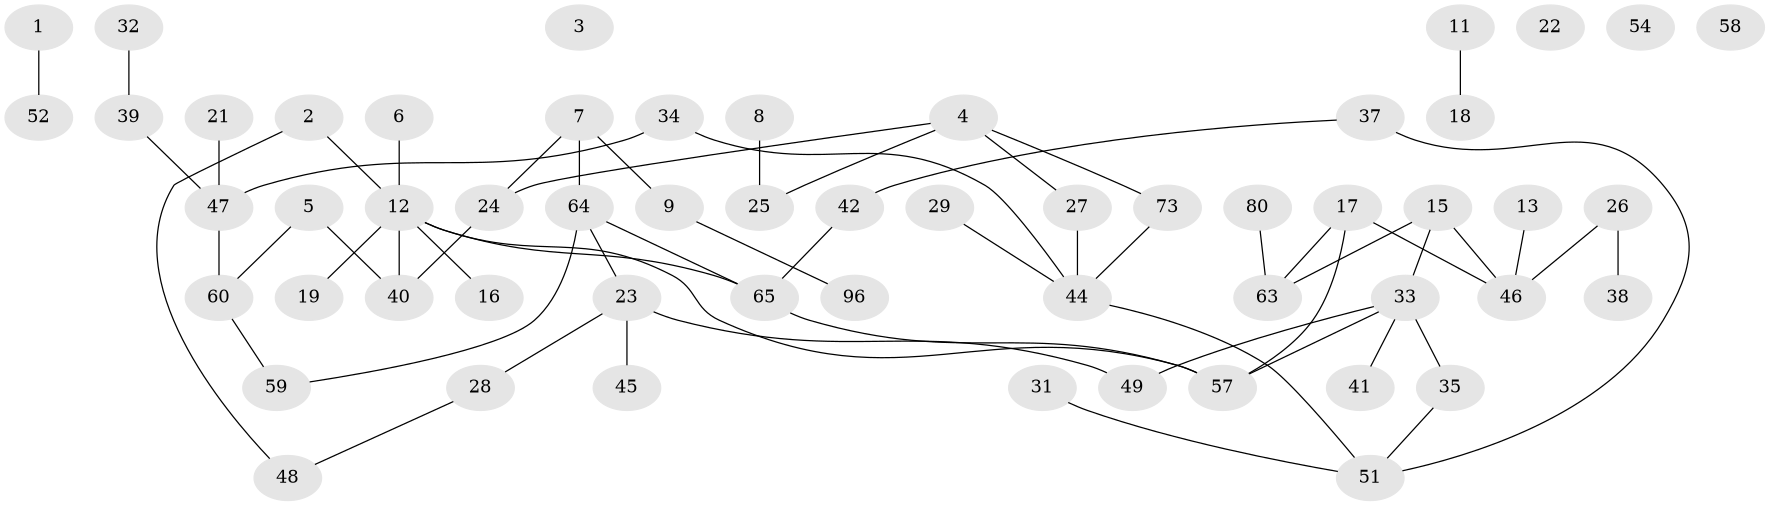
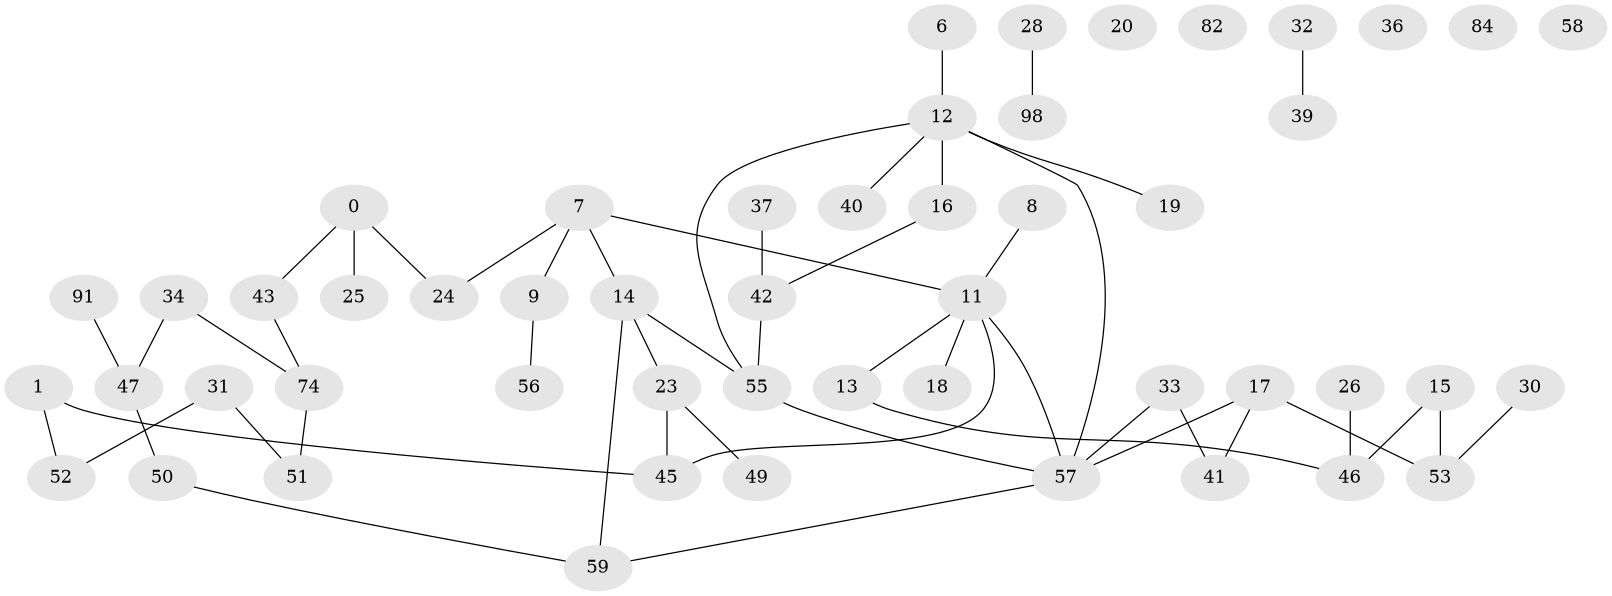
(579, 28) -> none
none -> (1122, 28)
none -> (1393, 28)
(1550, 28) -> (1213, 28)
(1641, 28) -> (1483, 28)
(219, 118) -> (84, 298)
(309, 118) -> none
(964, 118) -> (354, 208)
(174, 163) -> none
(760, 163) -> (1002, 253)
(309, 208) -> none
(579, 208) -> (624, 298)
(940, 208) -> none
(1077, 208) -> none
(1168, 208) -> (264, 298)
(1258, 208) -> (1530, 388)
(450, 247) -> none
none -> (776, 253)
none -> (852, 253)
(1430, 253) -> (1238, 433)
(1420, 257) -> none
(1687, 265) -> none
(219, 298) -> (163, 478)
(765, 298) -> (757, 388)
(855, 298) -> (529, 388)
(1077, 298) -> (309, 388)
(1268, 298) -> (1440, 478)
(1618, 298) -> none
(1265, 336) -> none
(554, 343) -> none
none -> (910, 343)
none -> (1032, 383)
(1450, 388) -> none
none -> (137, 434)
none -> (868, 443)
none -> (347, 450)
(288, 478) -> (1032, 118)
none -> (832, 523)
